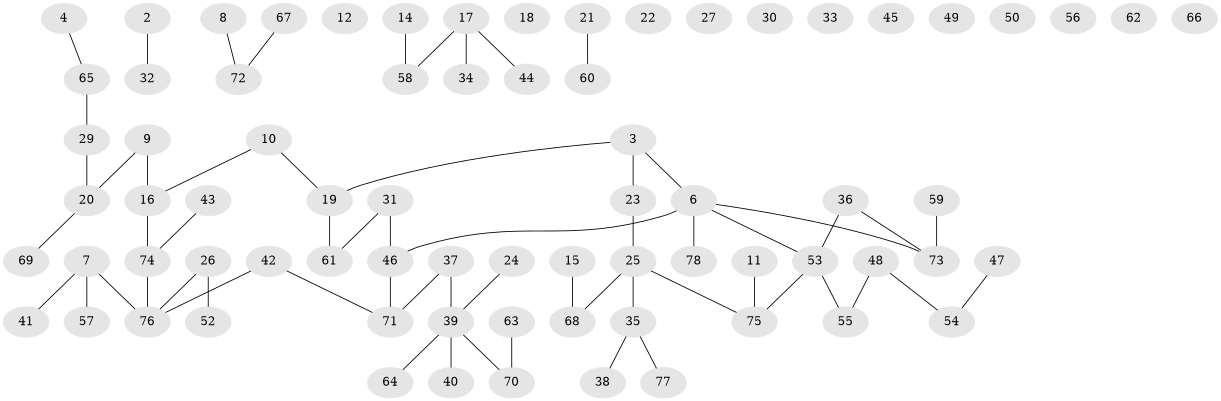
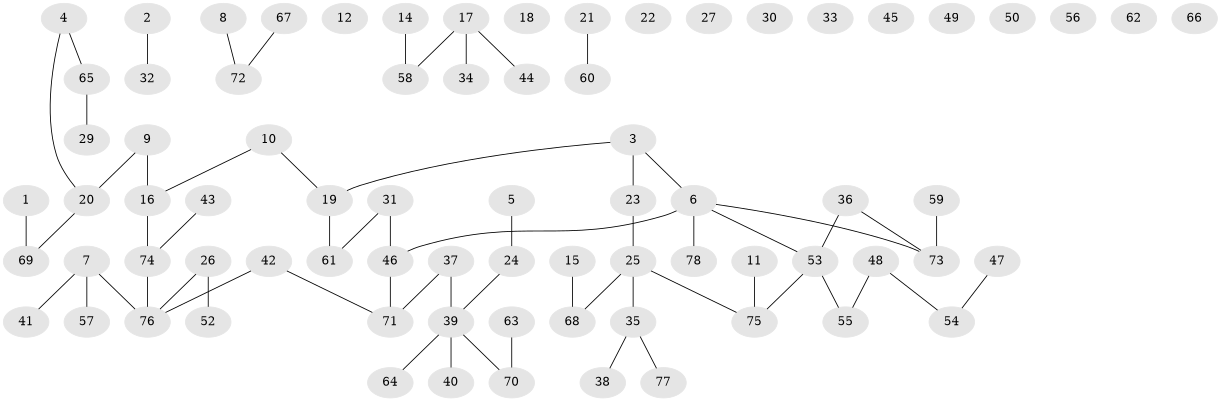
(87, 170) -> (50, 113)
none -> (26, 201)
none -> (512, 201)
